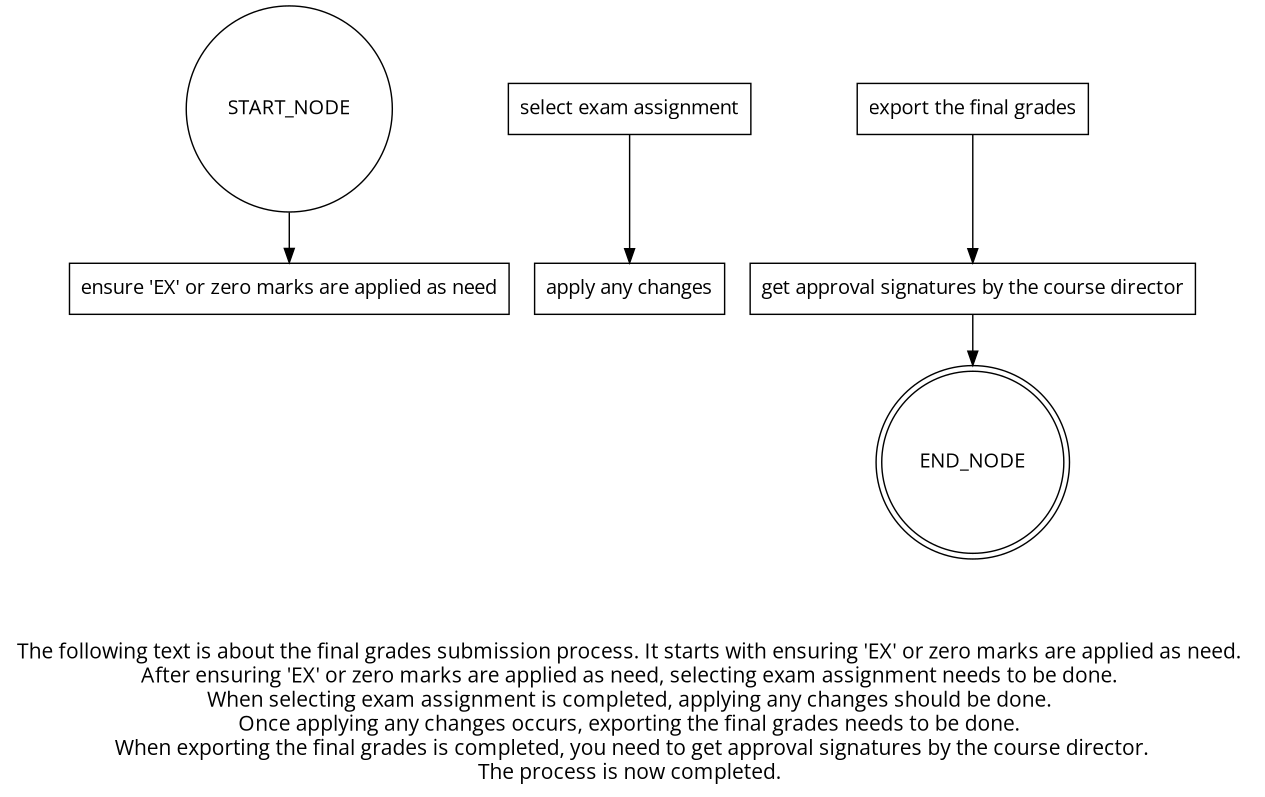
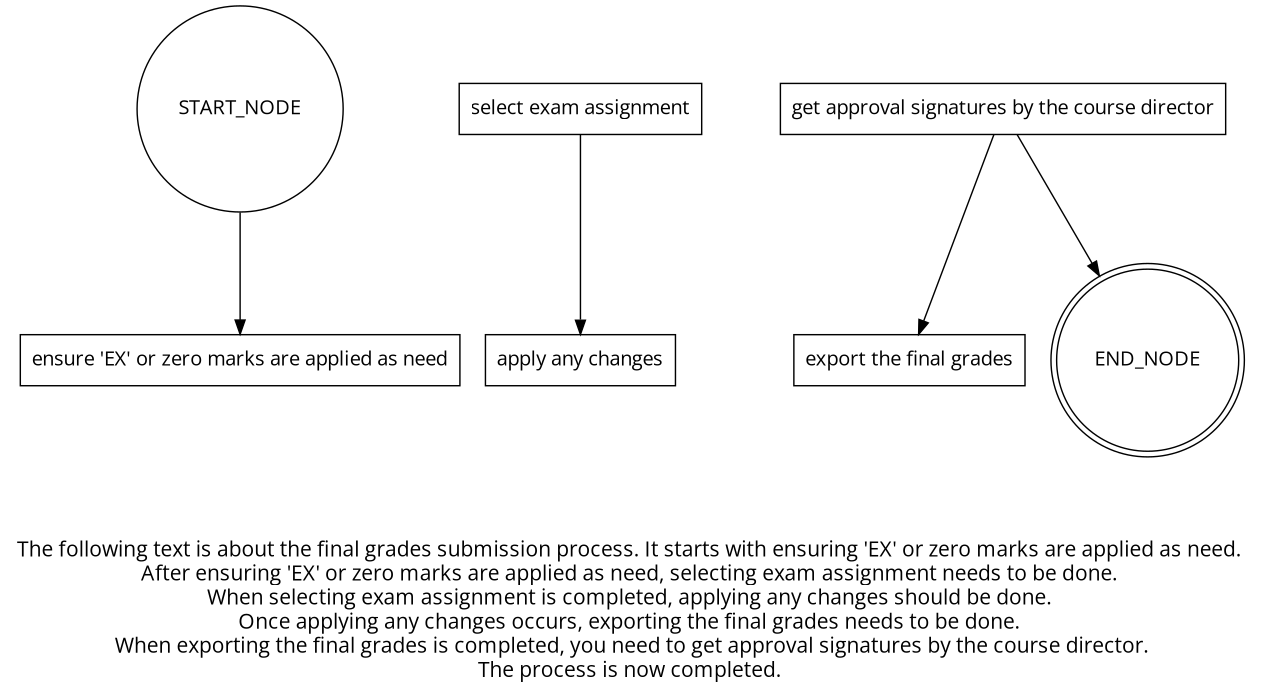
(973, 192) -> (959, 228)
